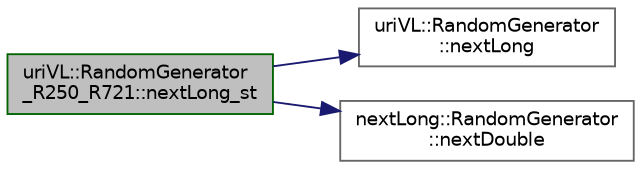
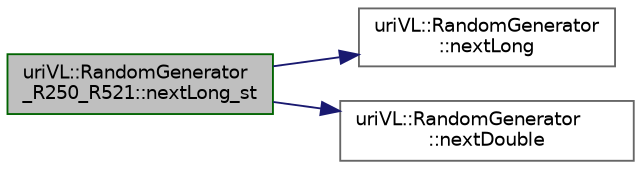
(140, 84) -> (140, 84)
(487, 131) -> (487, 131)
